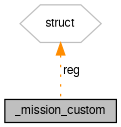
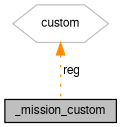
(61, 24) -> (61, 24)
